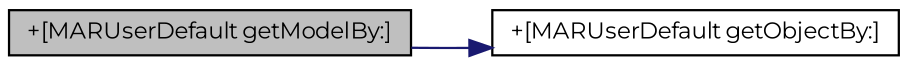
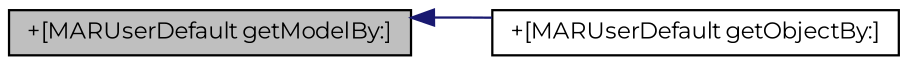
(440, 48) -> (463, 18)
